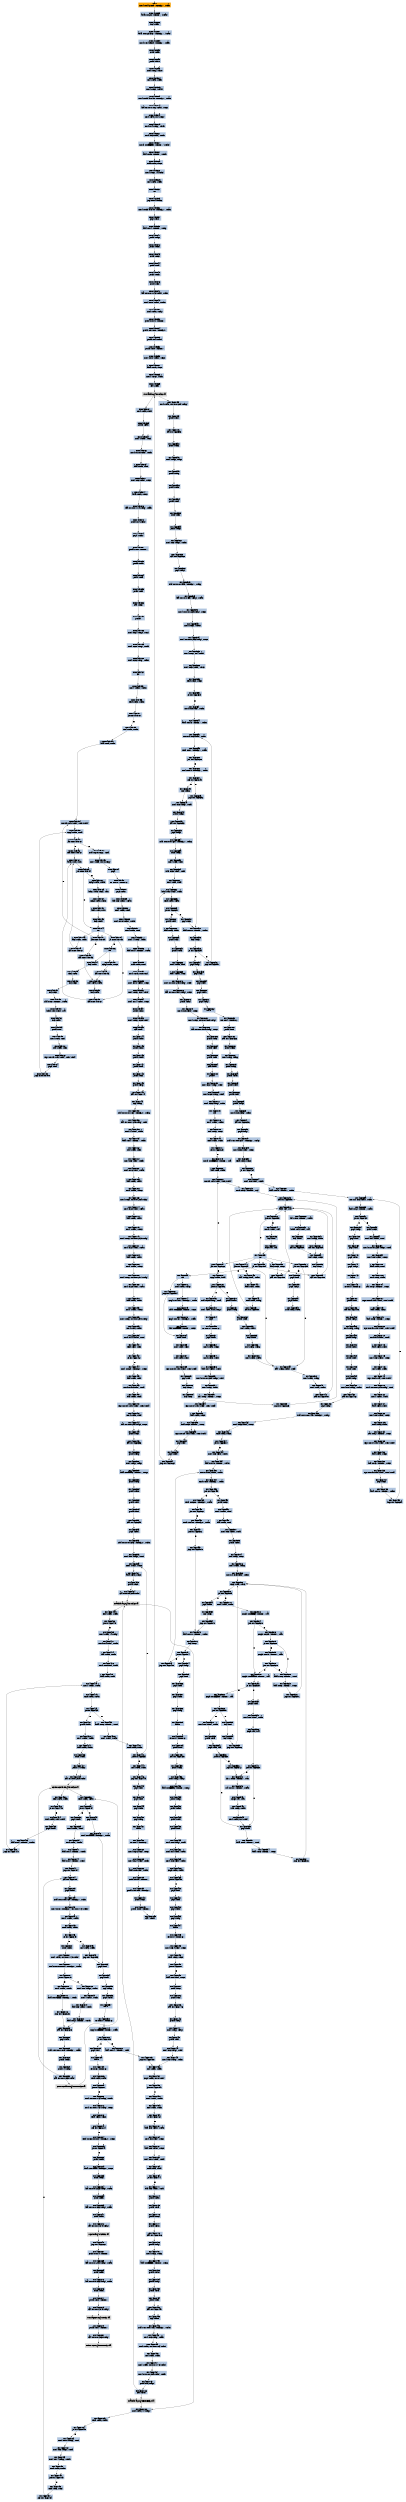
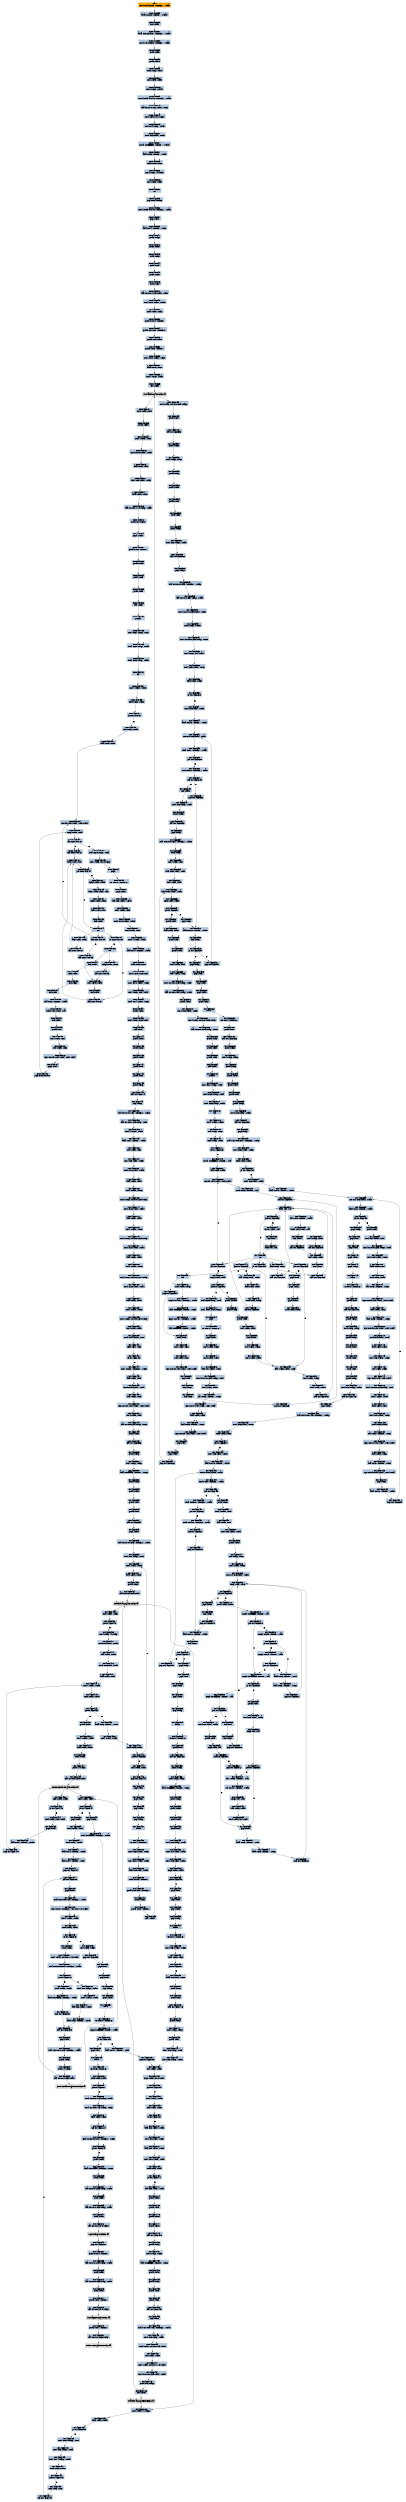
(231, 1300) -> (231, 1300)
